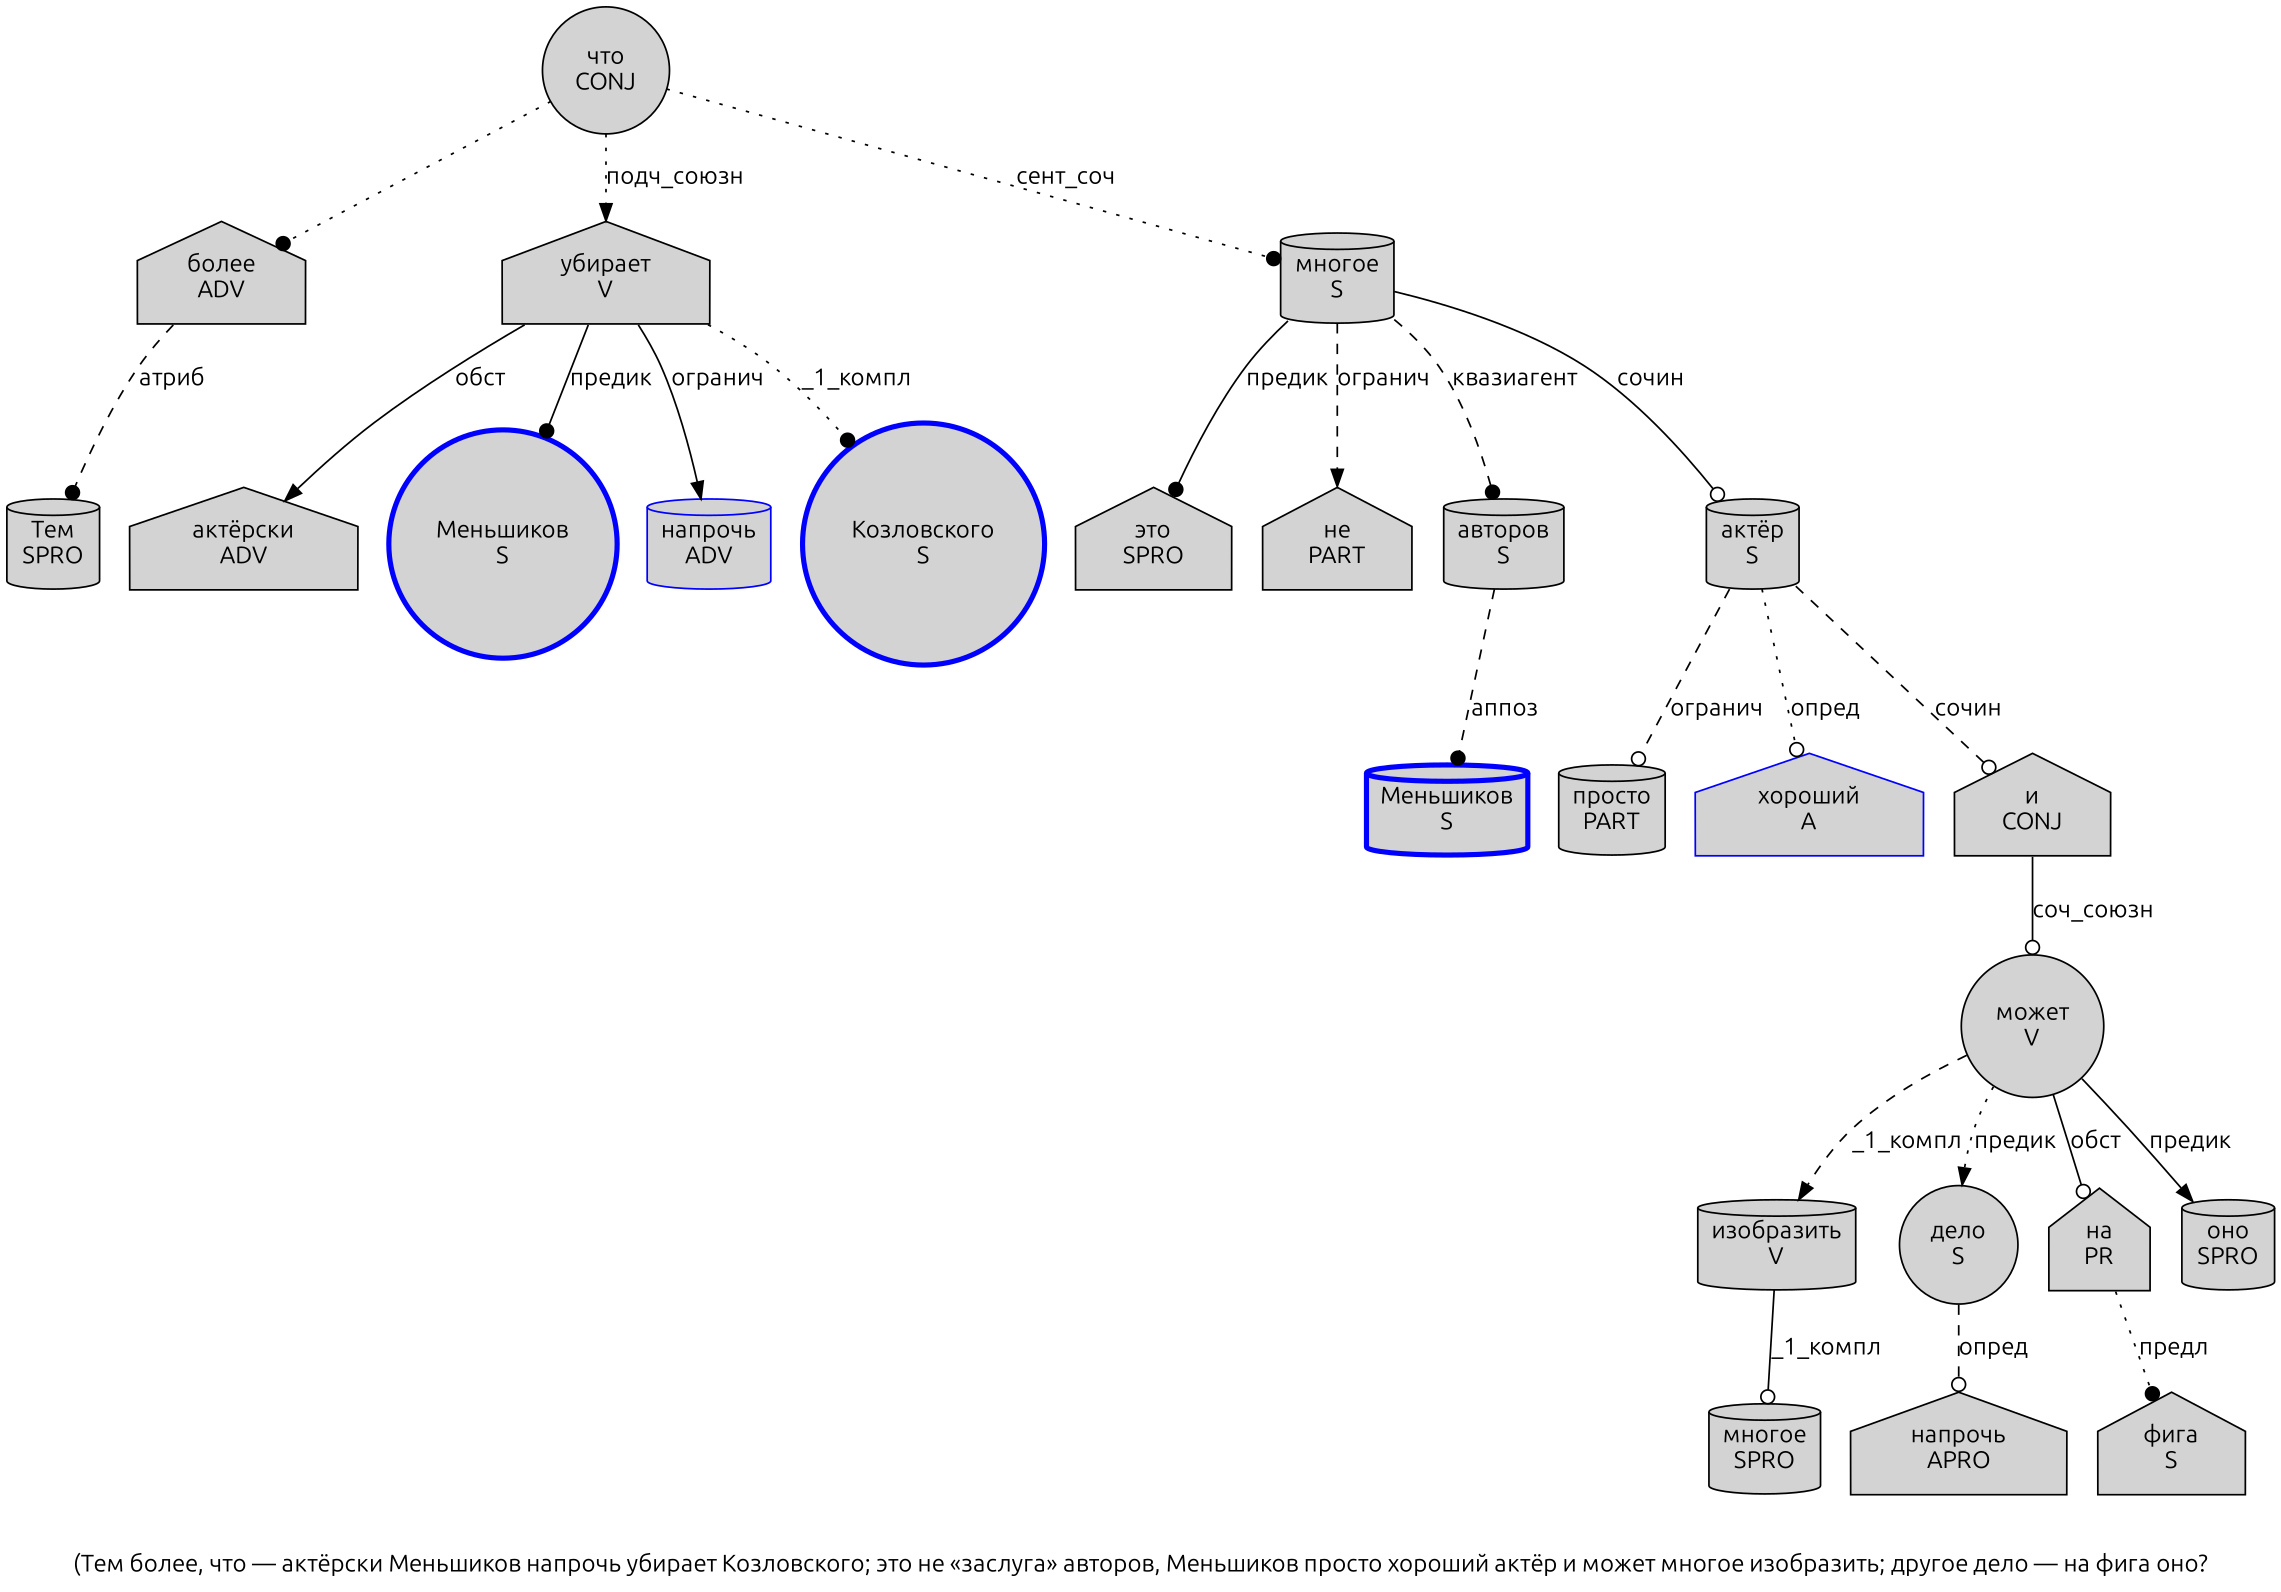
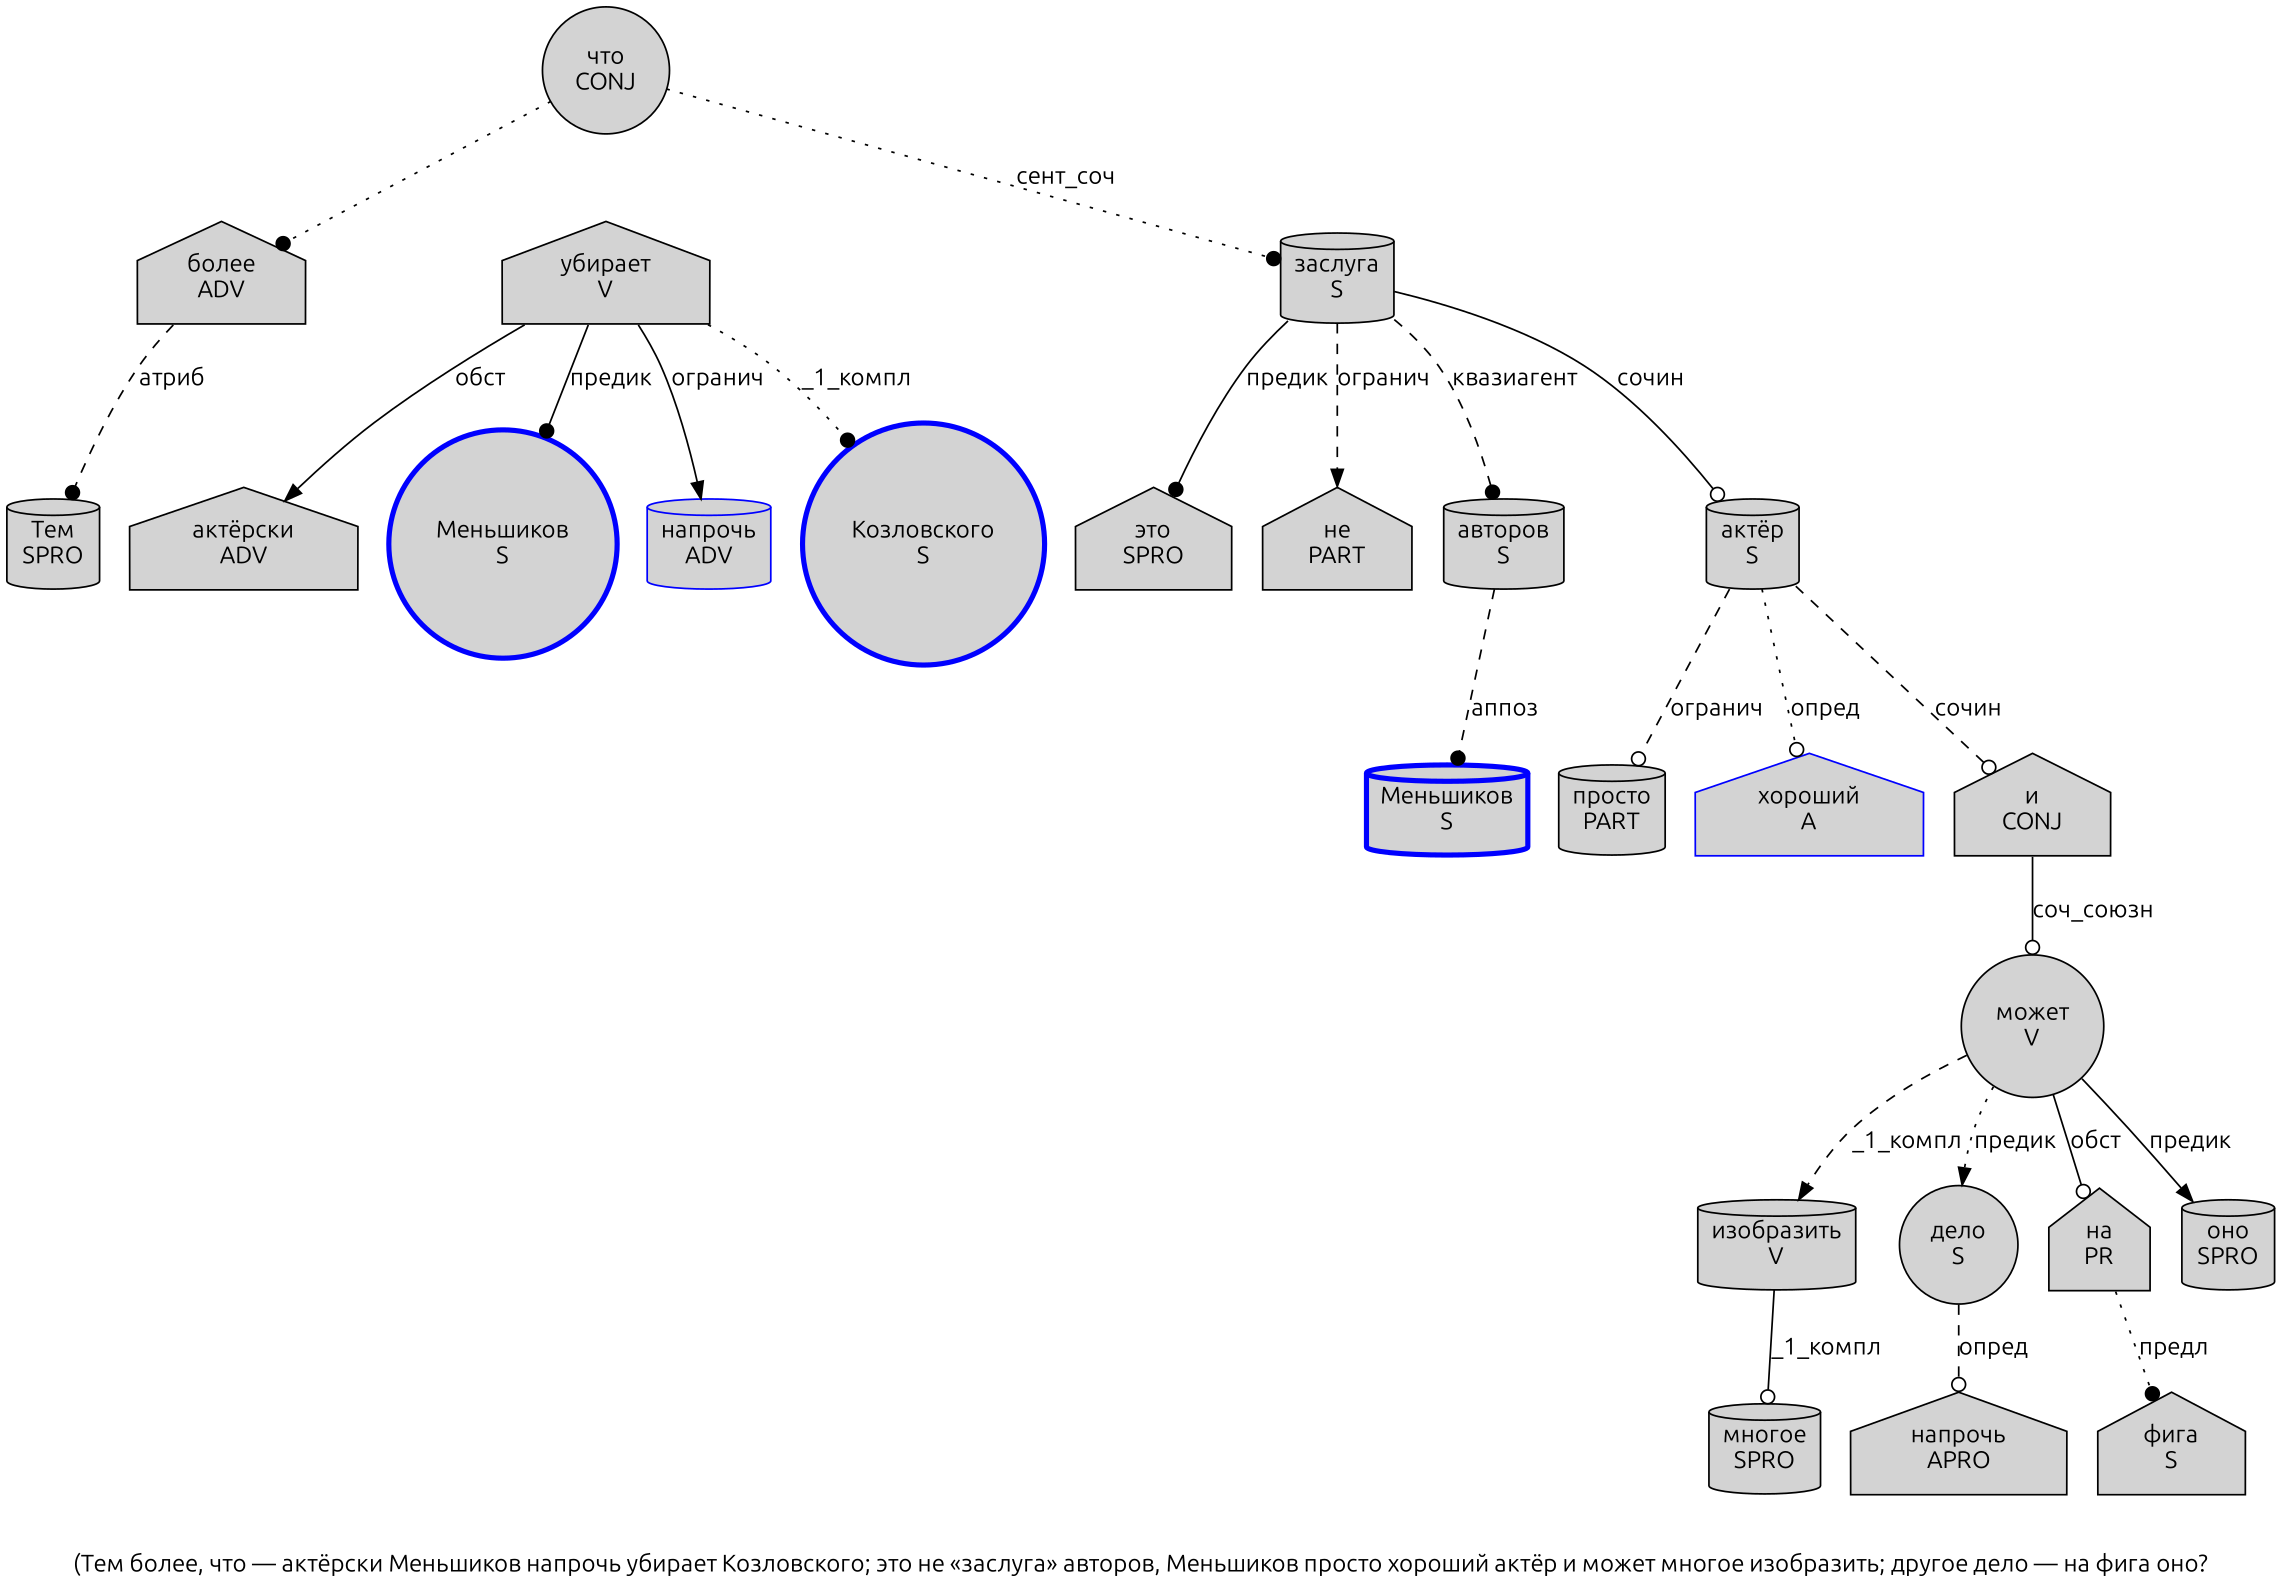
(606, 169) -> none
(1337, 278) -> (1337, 278)
